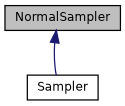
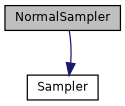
(54, 59) -> (71, 47)
